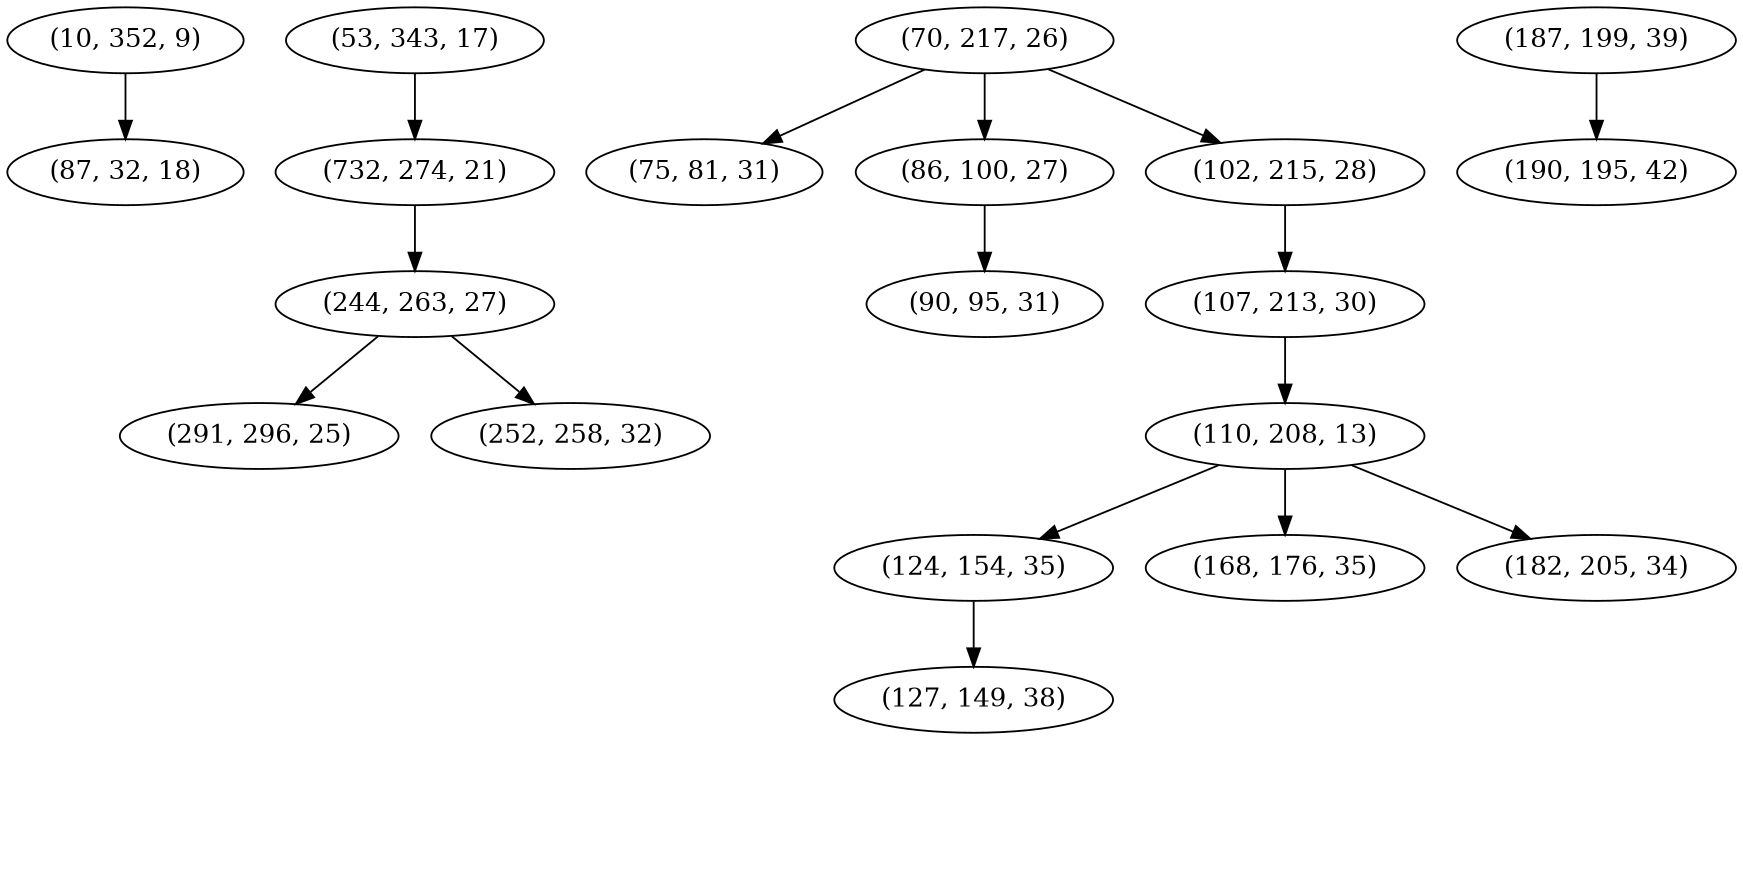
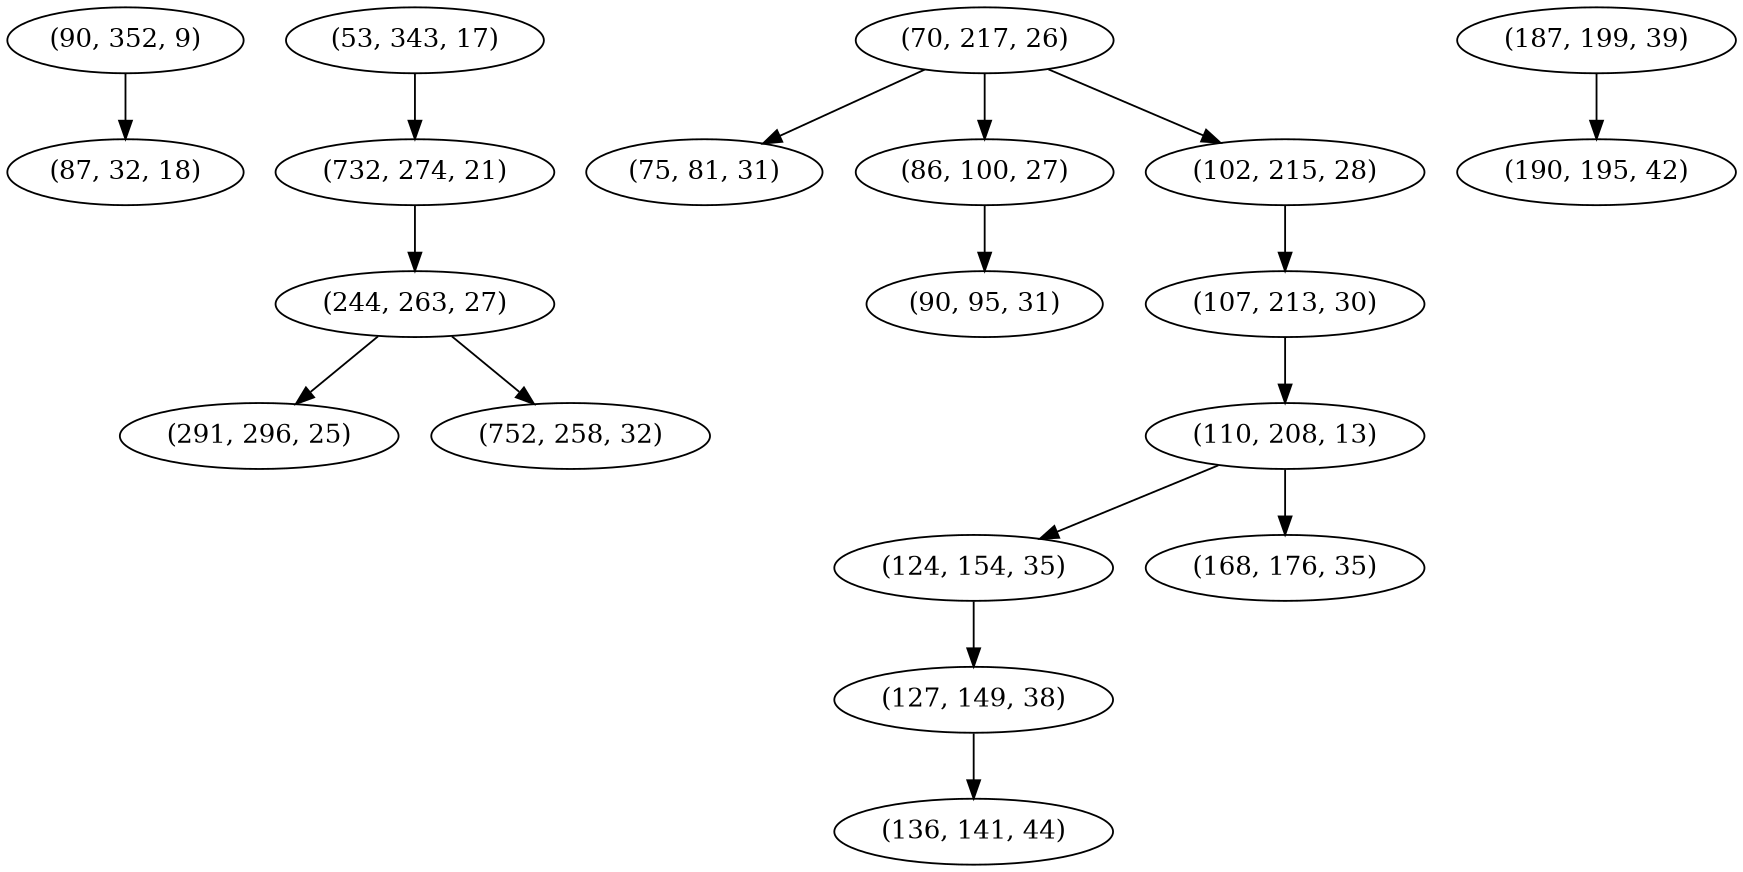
(125, 40) -> (125, 40)
(571, 436) -> (571, 436)
(1597, 568) -> none
none -> (974, 832)
